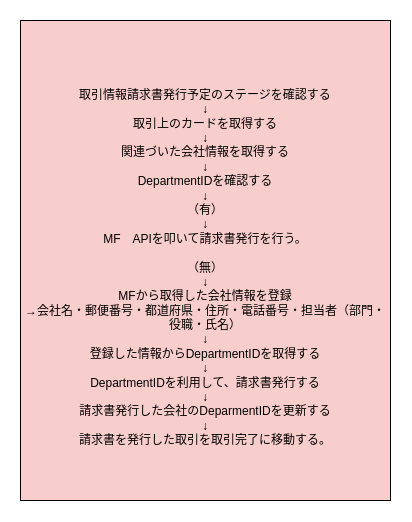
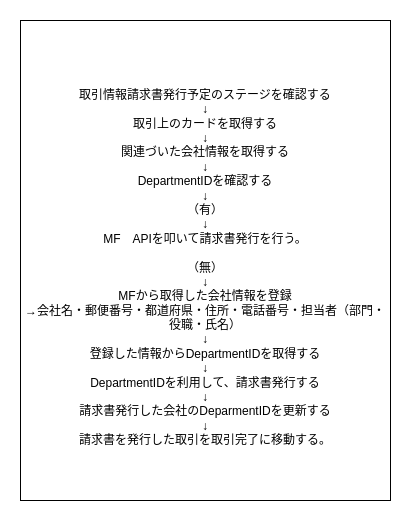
(206, 261) -> (206, 261)
